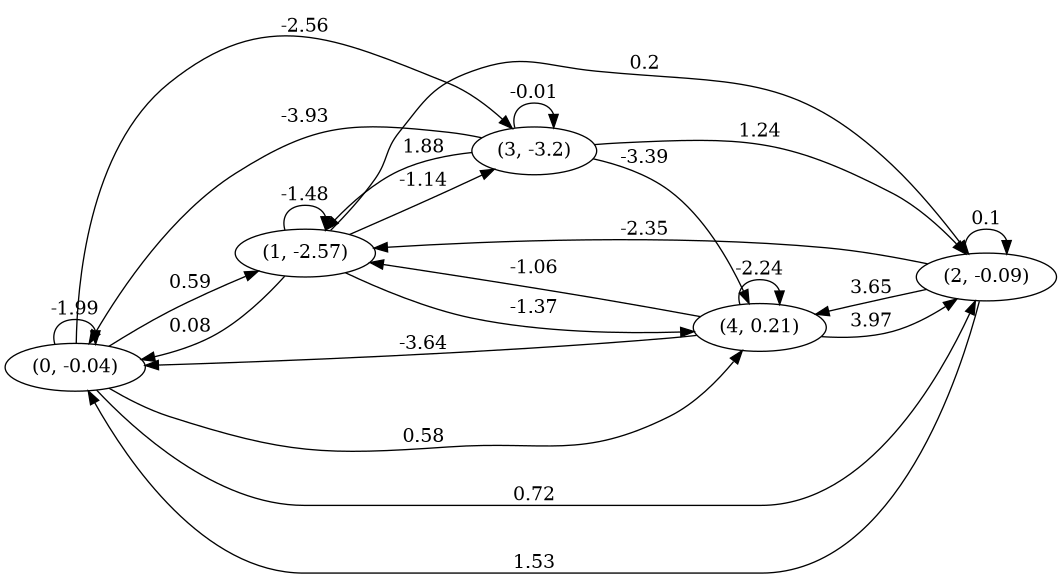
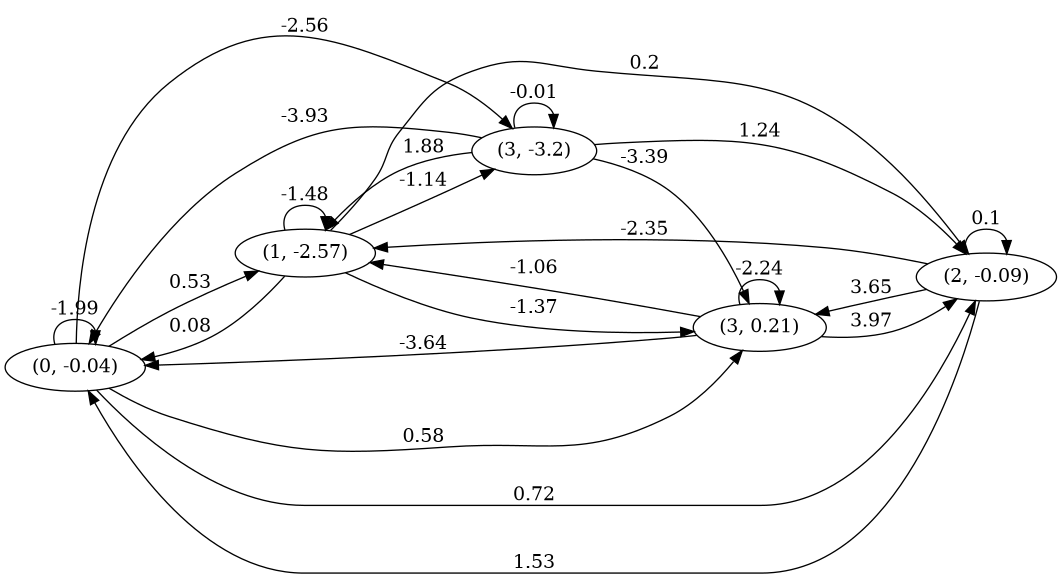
(190, 283) -> (190, 283)
(760, 327) -> (760, 327)
